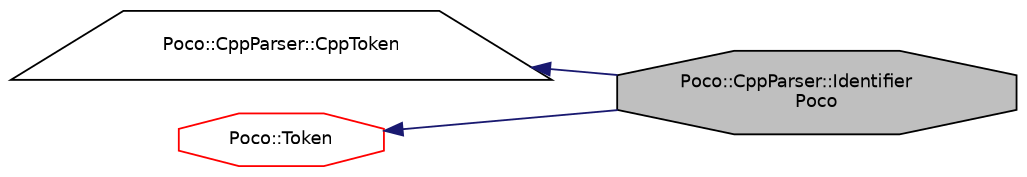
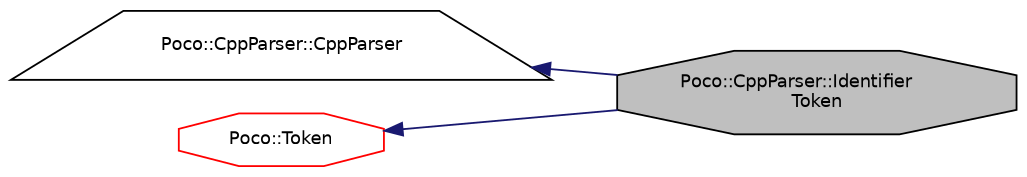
(281, 45) -> (281, 45)
(817, 93) -> (817, 93)
